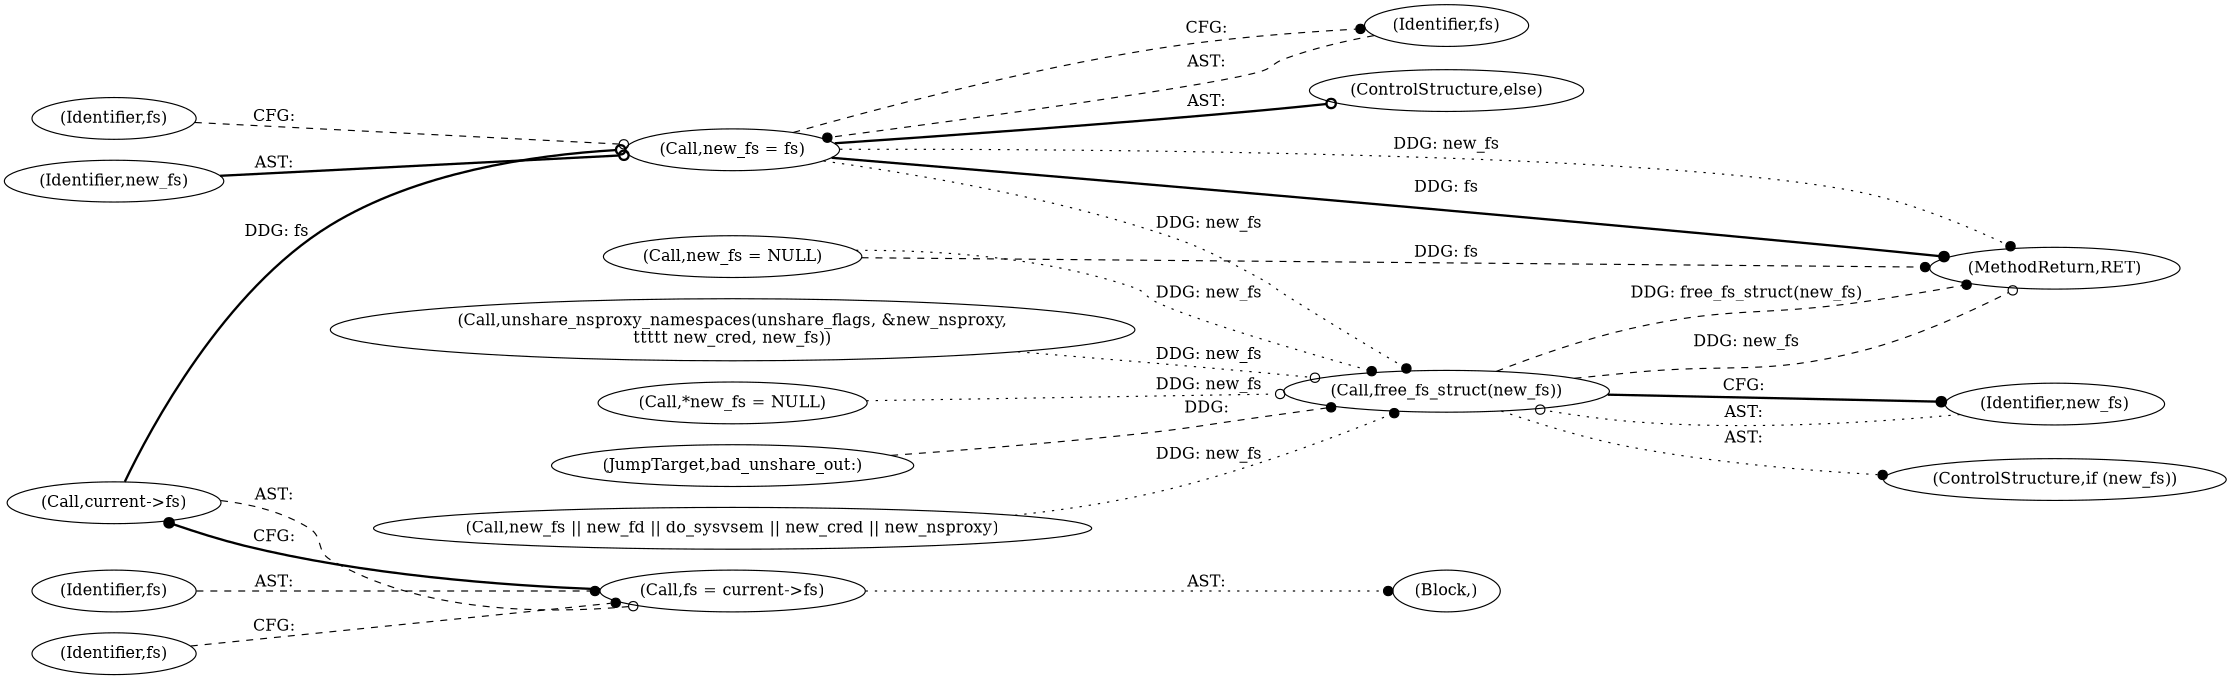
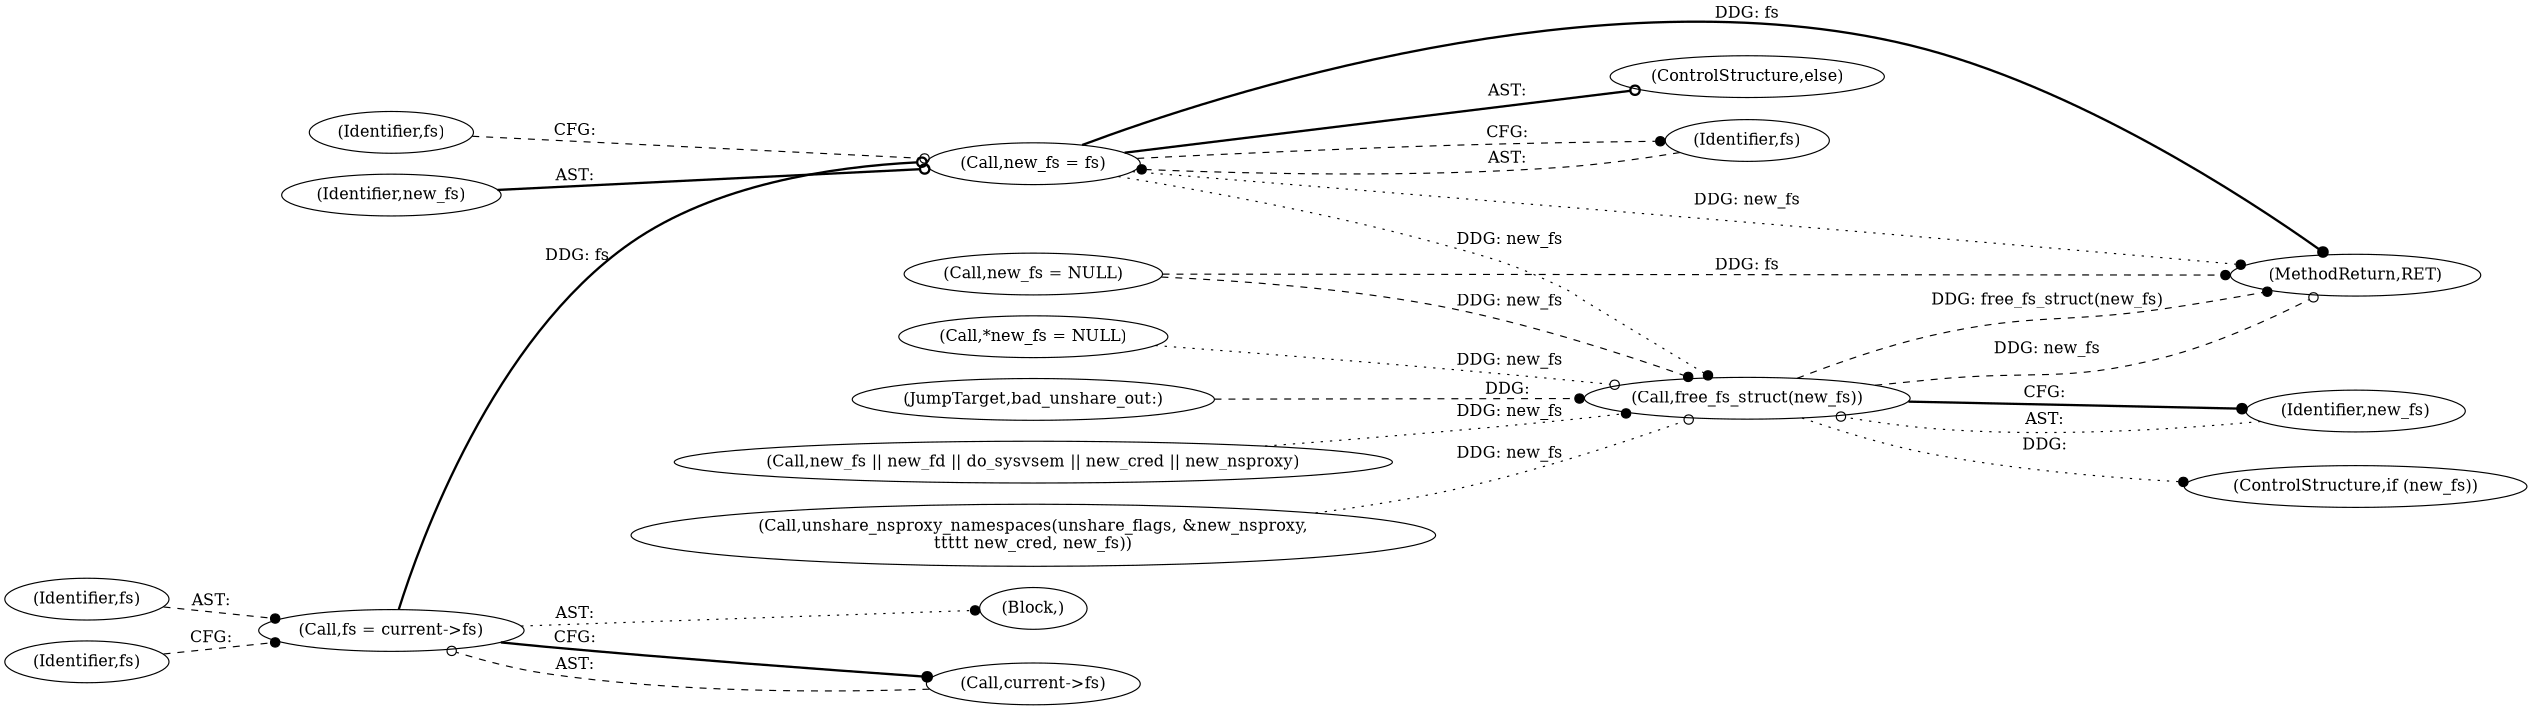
(316, 235) -> (578, 288)
(1118, 283) -> (1427, 304)
(1747, 438) -> (2047, 445)
